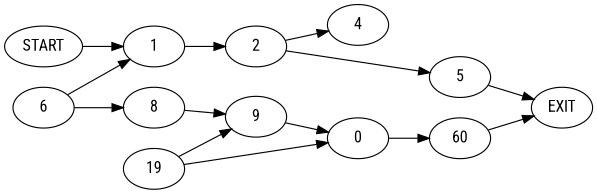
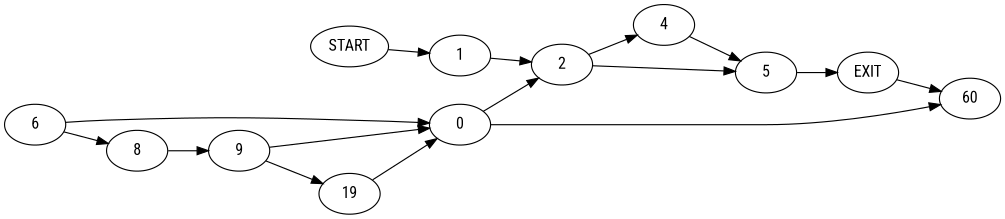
none -> (710, 46)
(94, 80) -> (242, 118)
none -> (506, 98)
(506, 125) -> (914, 84)
(200, 145) -> (289, 170)
